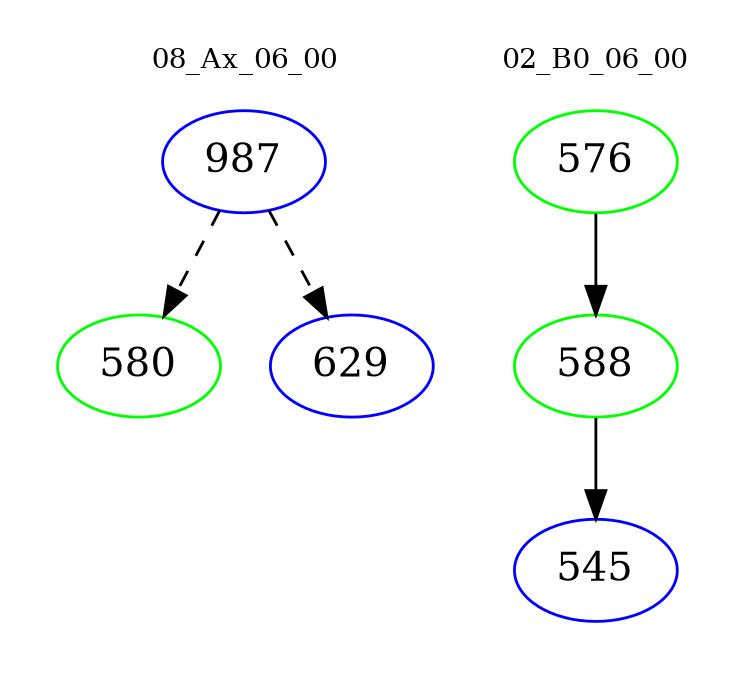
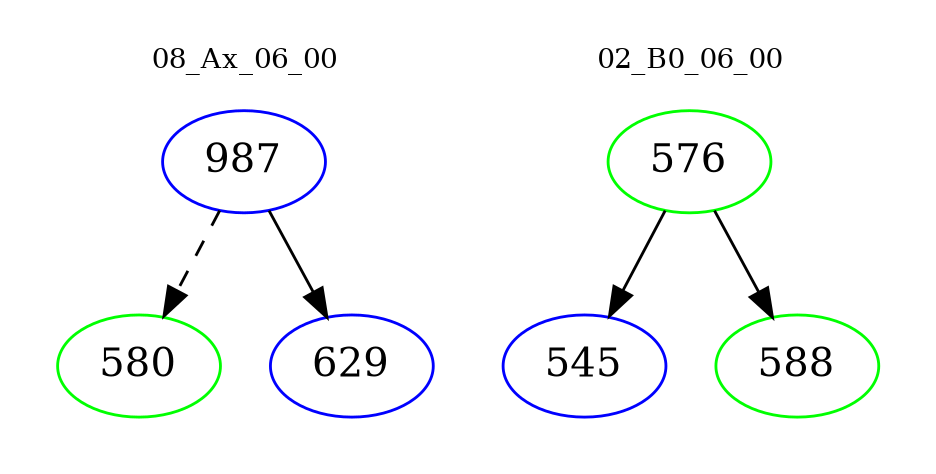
(291, 251) -> (291, 251)
(596, 454) -> (644, 251)
